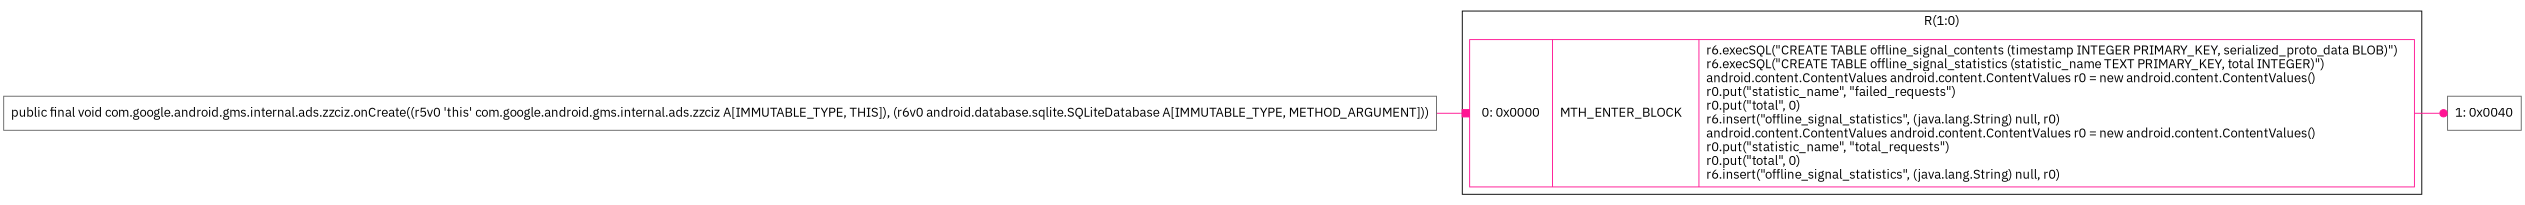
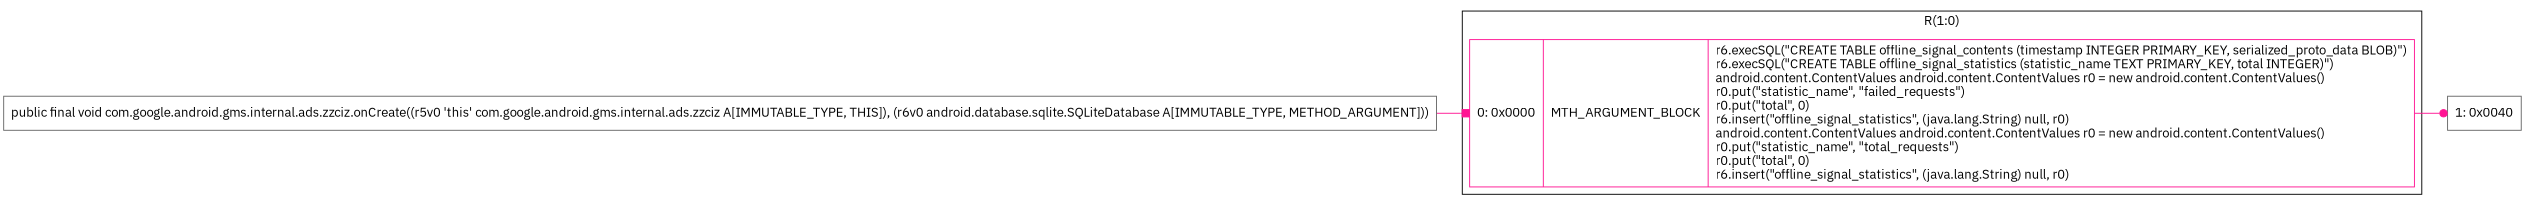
(1621, 113) -> (1626, 113)
